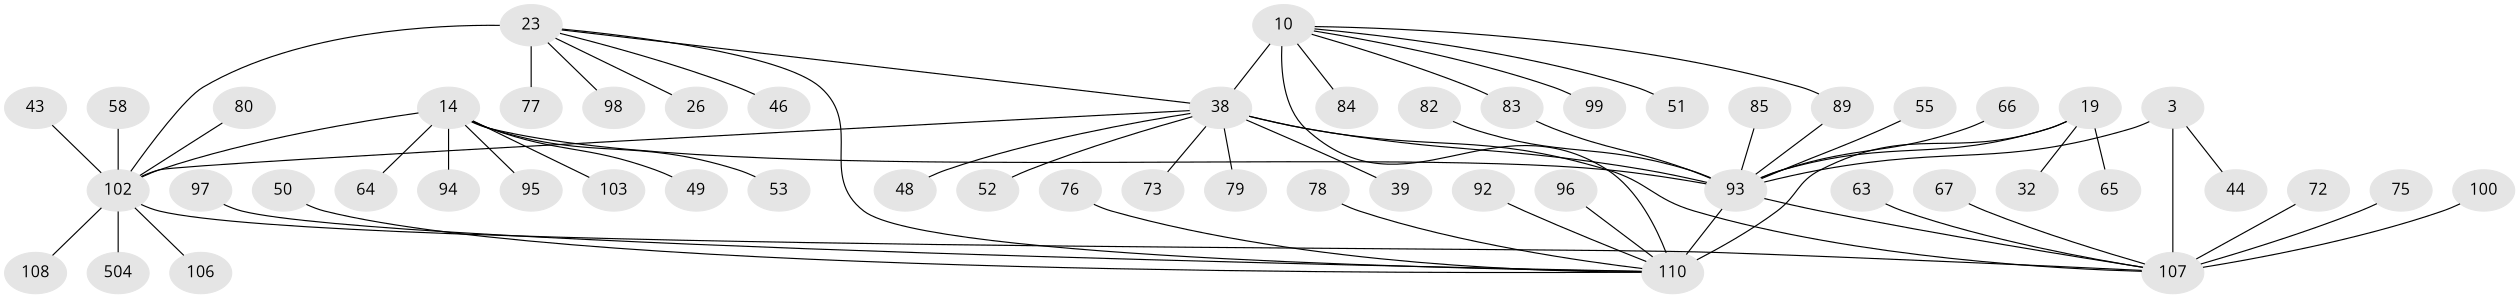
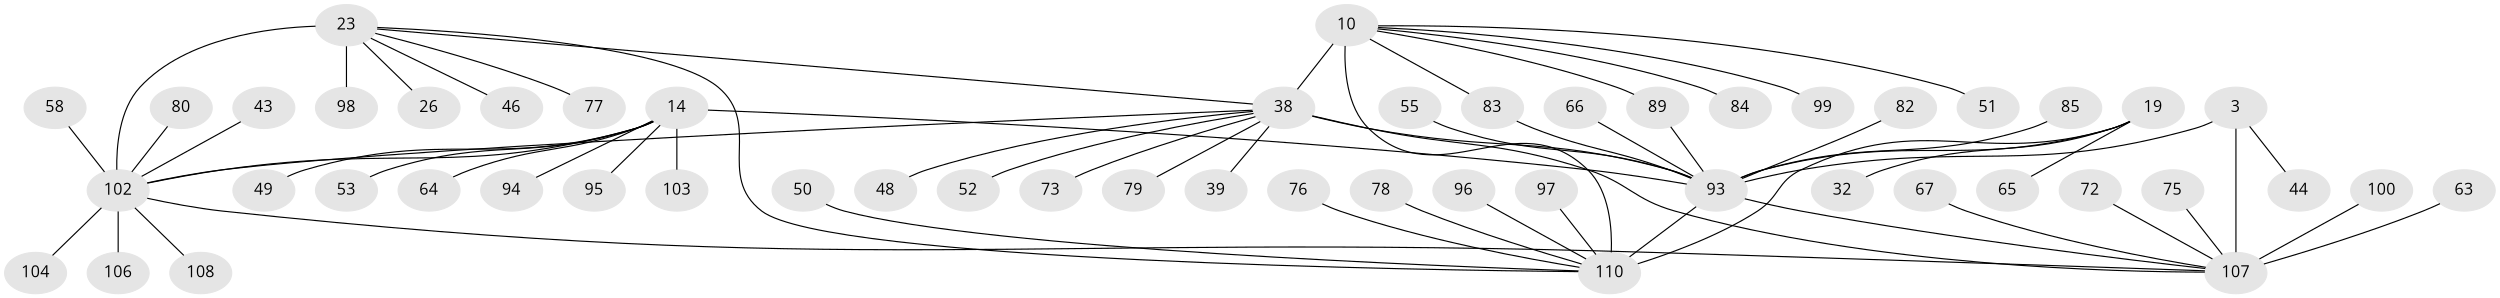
(1483, 190) -> none
(118, 273) -> (36, 273)
